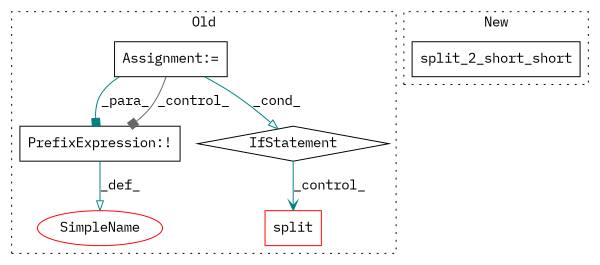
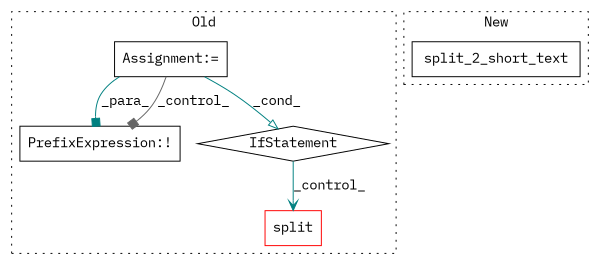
(496, 59) -> (496, 59)
(100, 228) -> none
